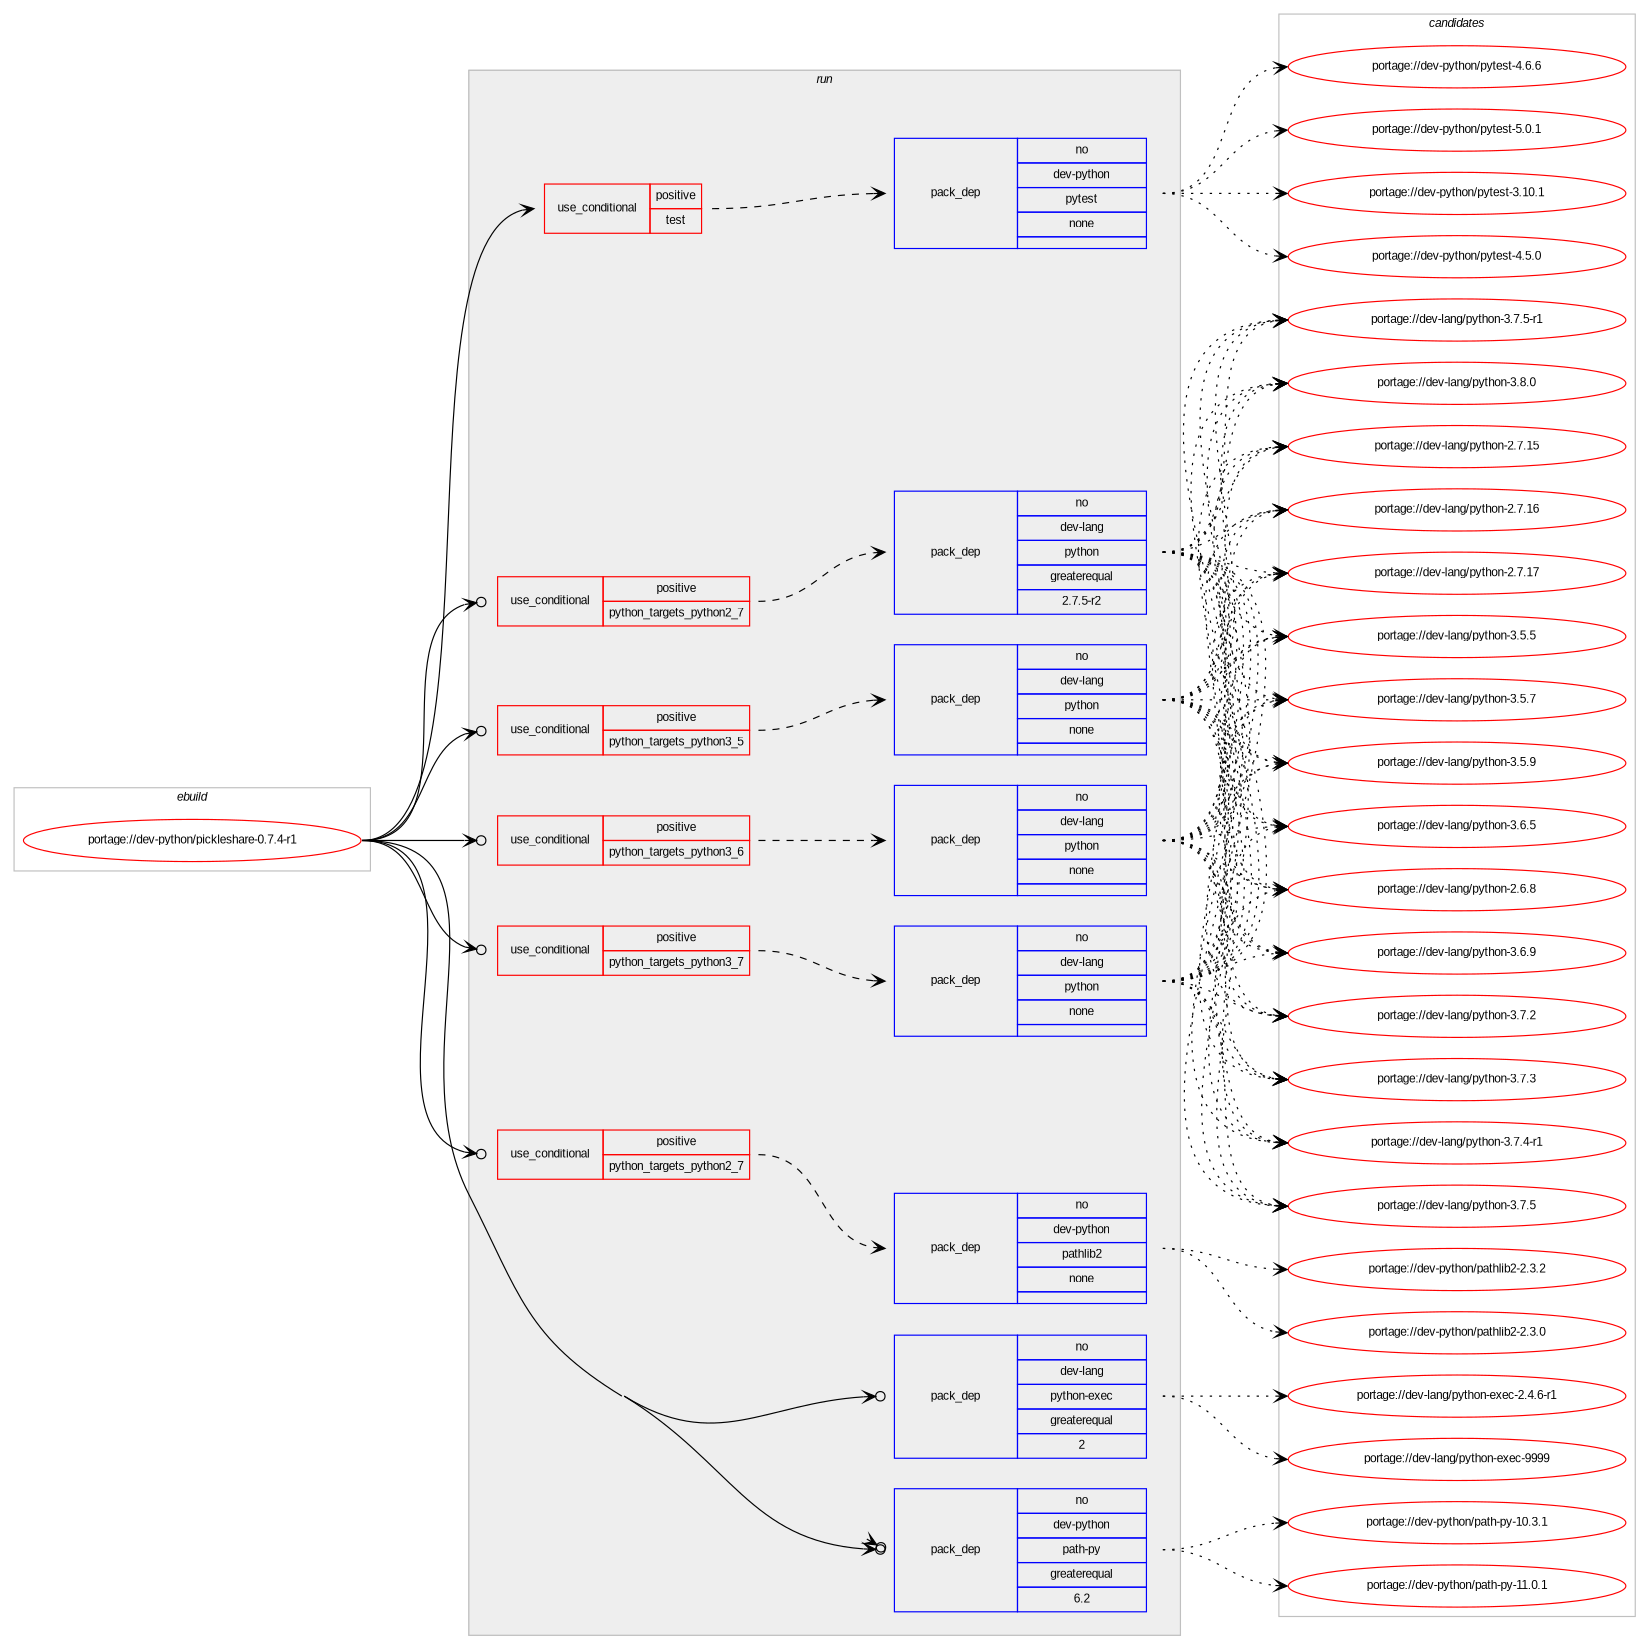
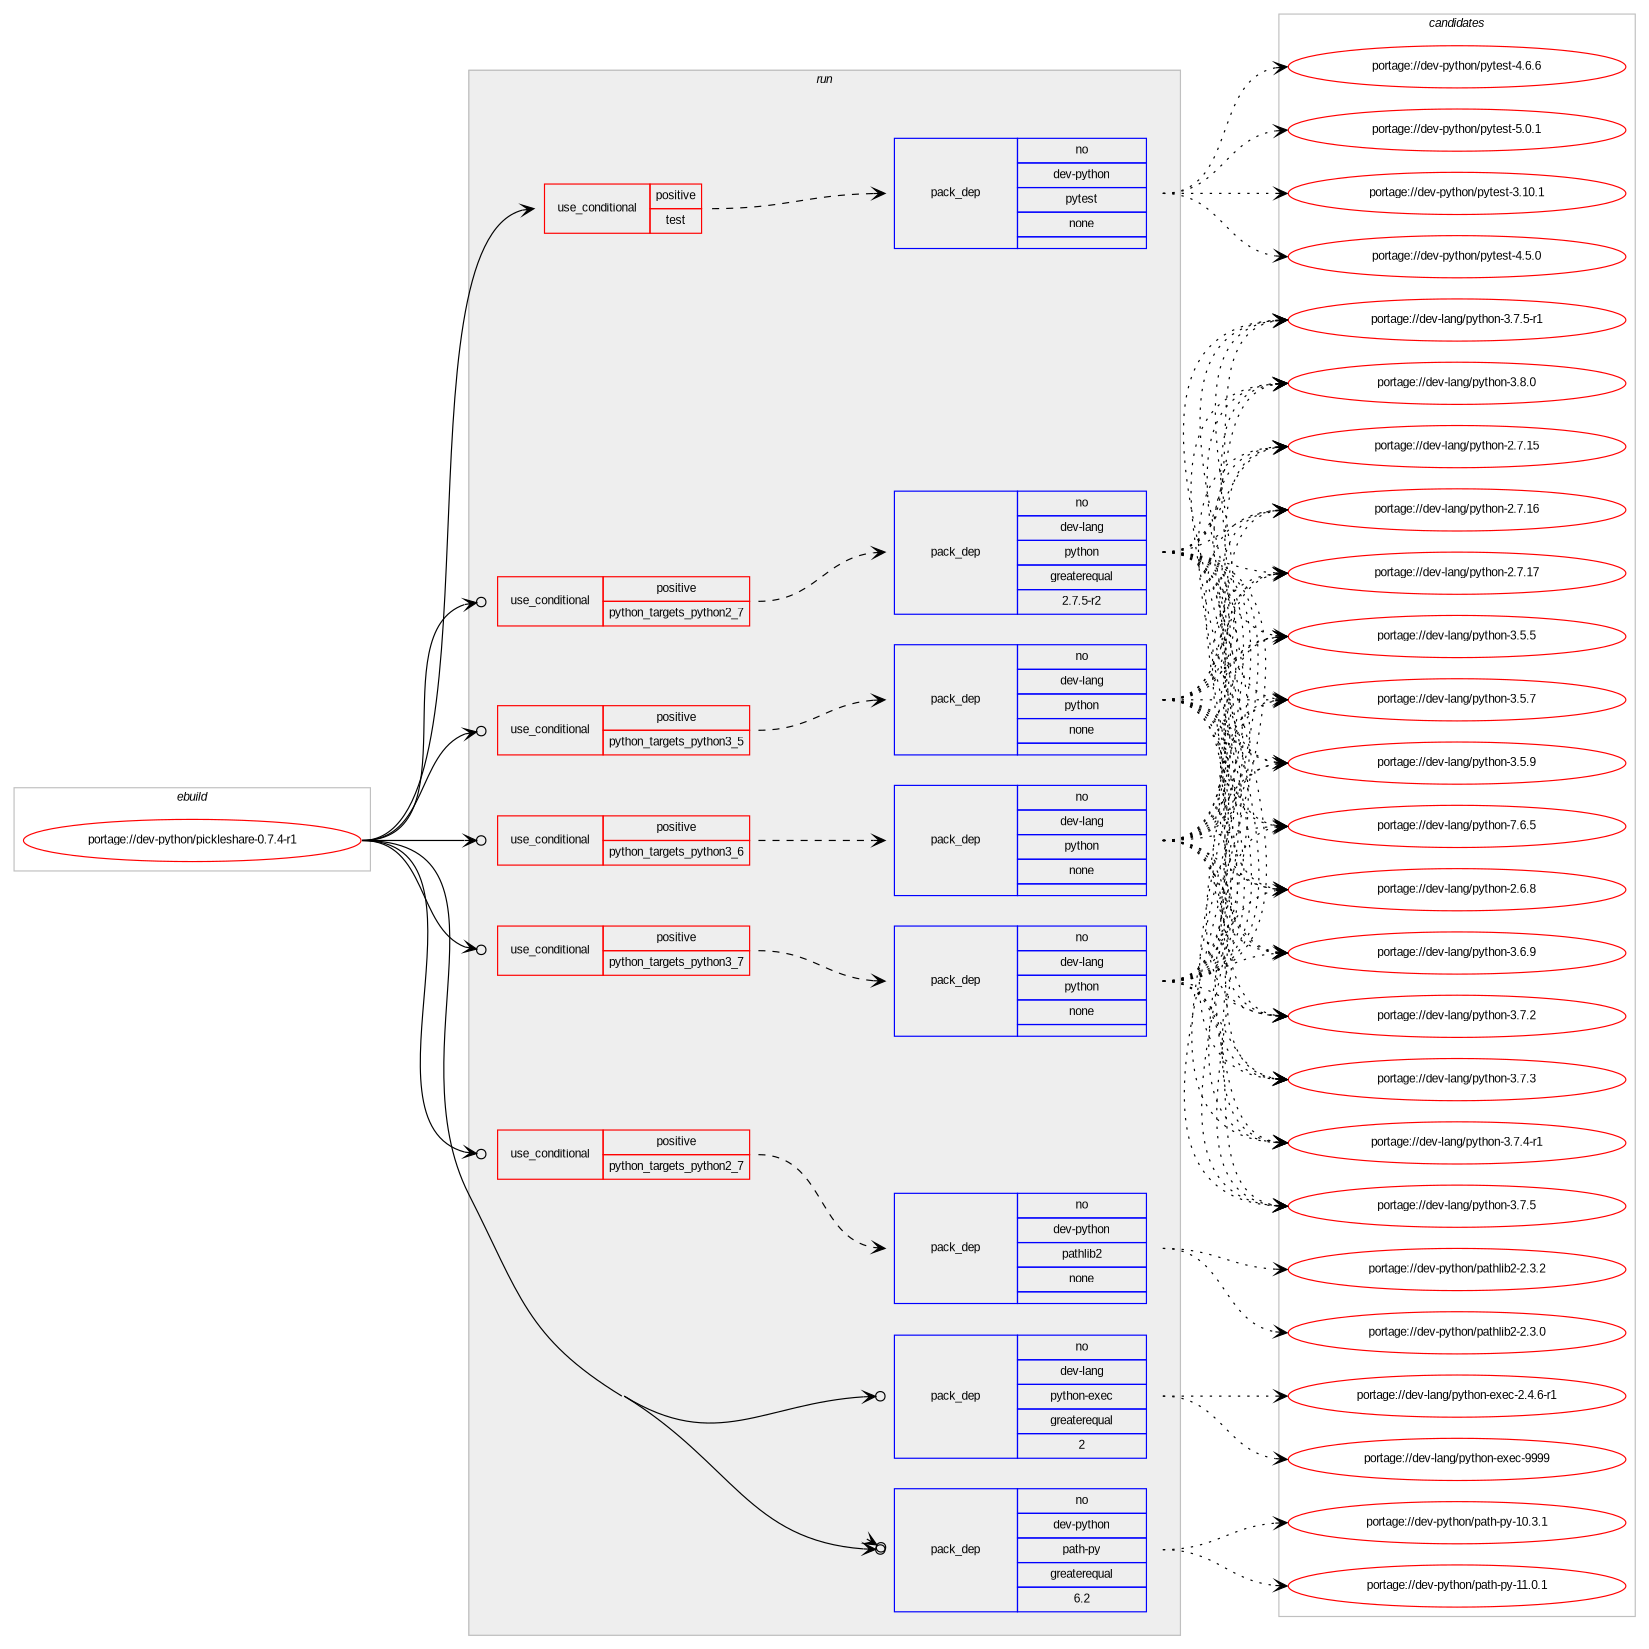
(1457, 826) -> (1457, 826)
